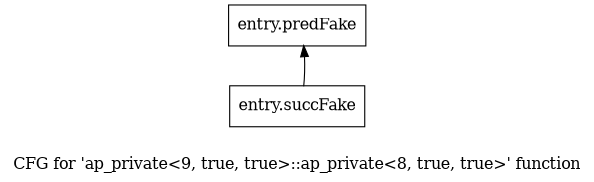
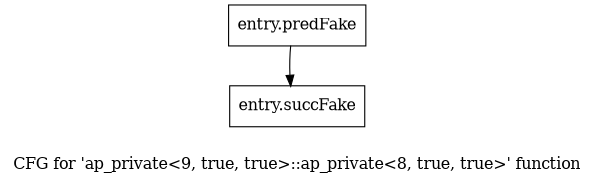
(305, 72) -> (290, 60)
